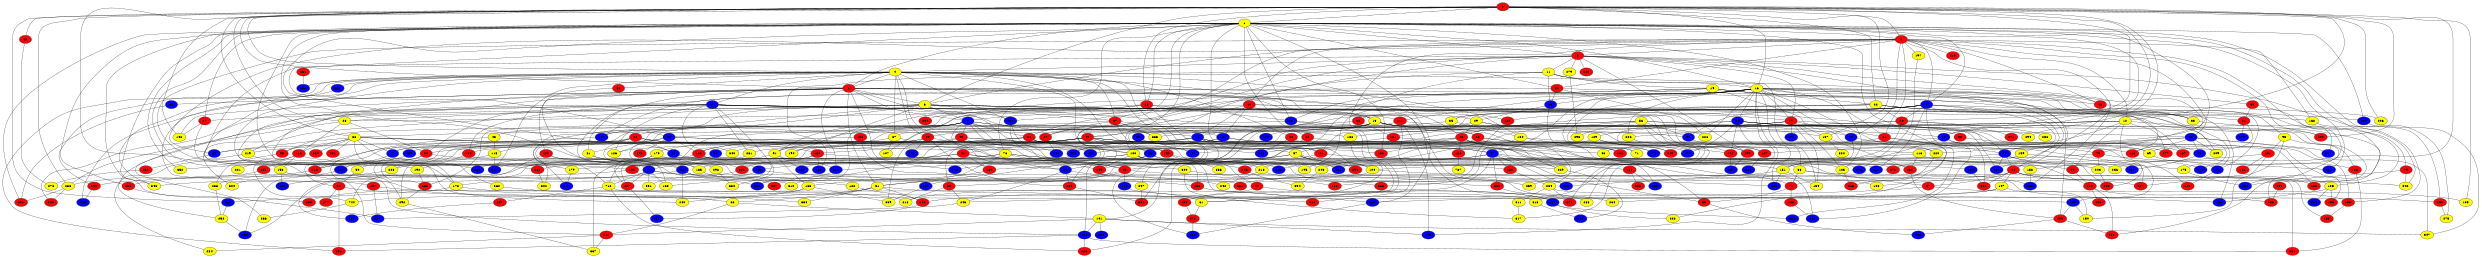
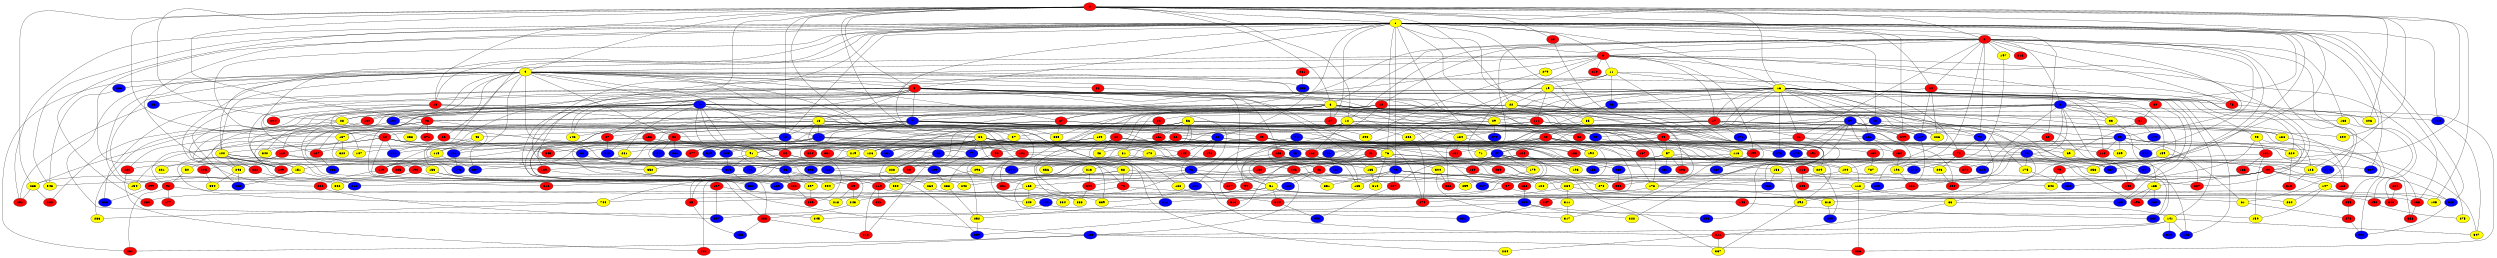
(1494, 99) -> (1329, 115)
(609, 186) -> (1858, 186)
none -> (817, 219)
